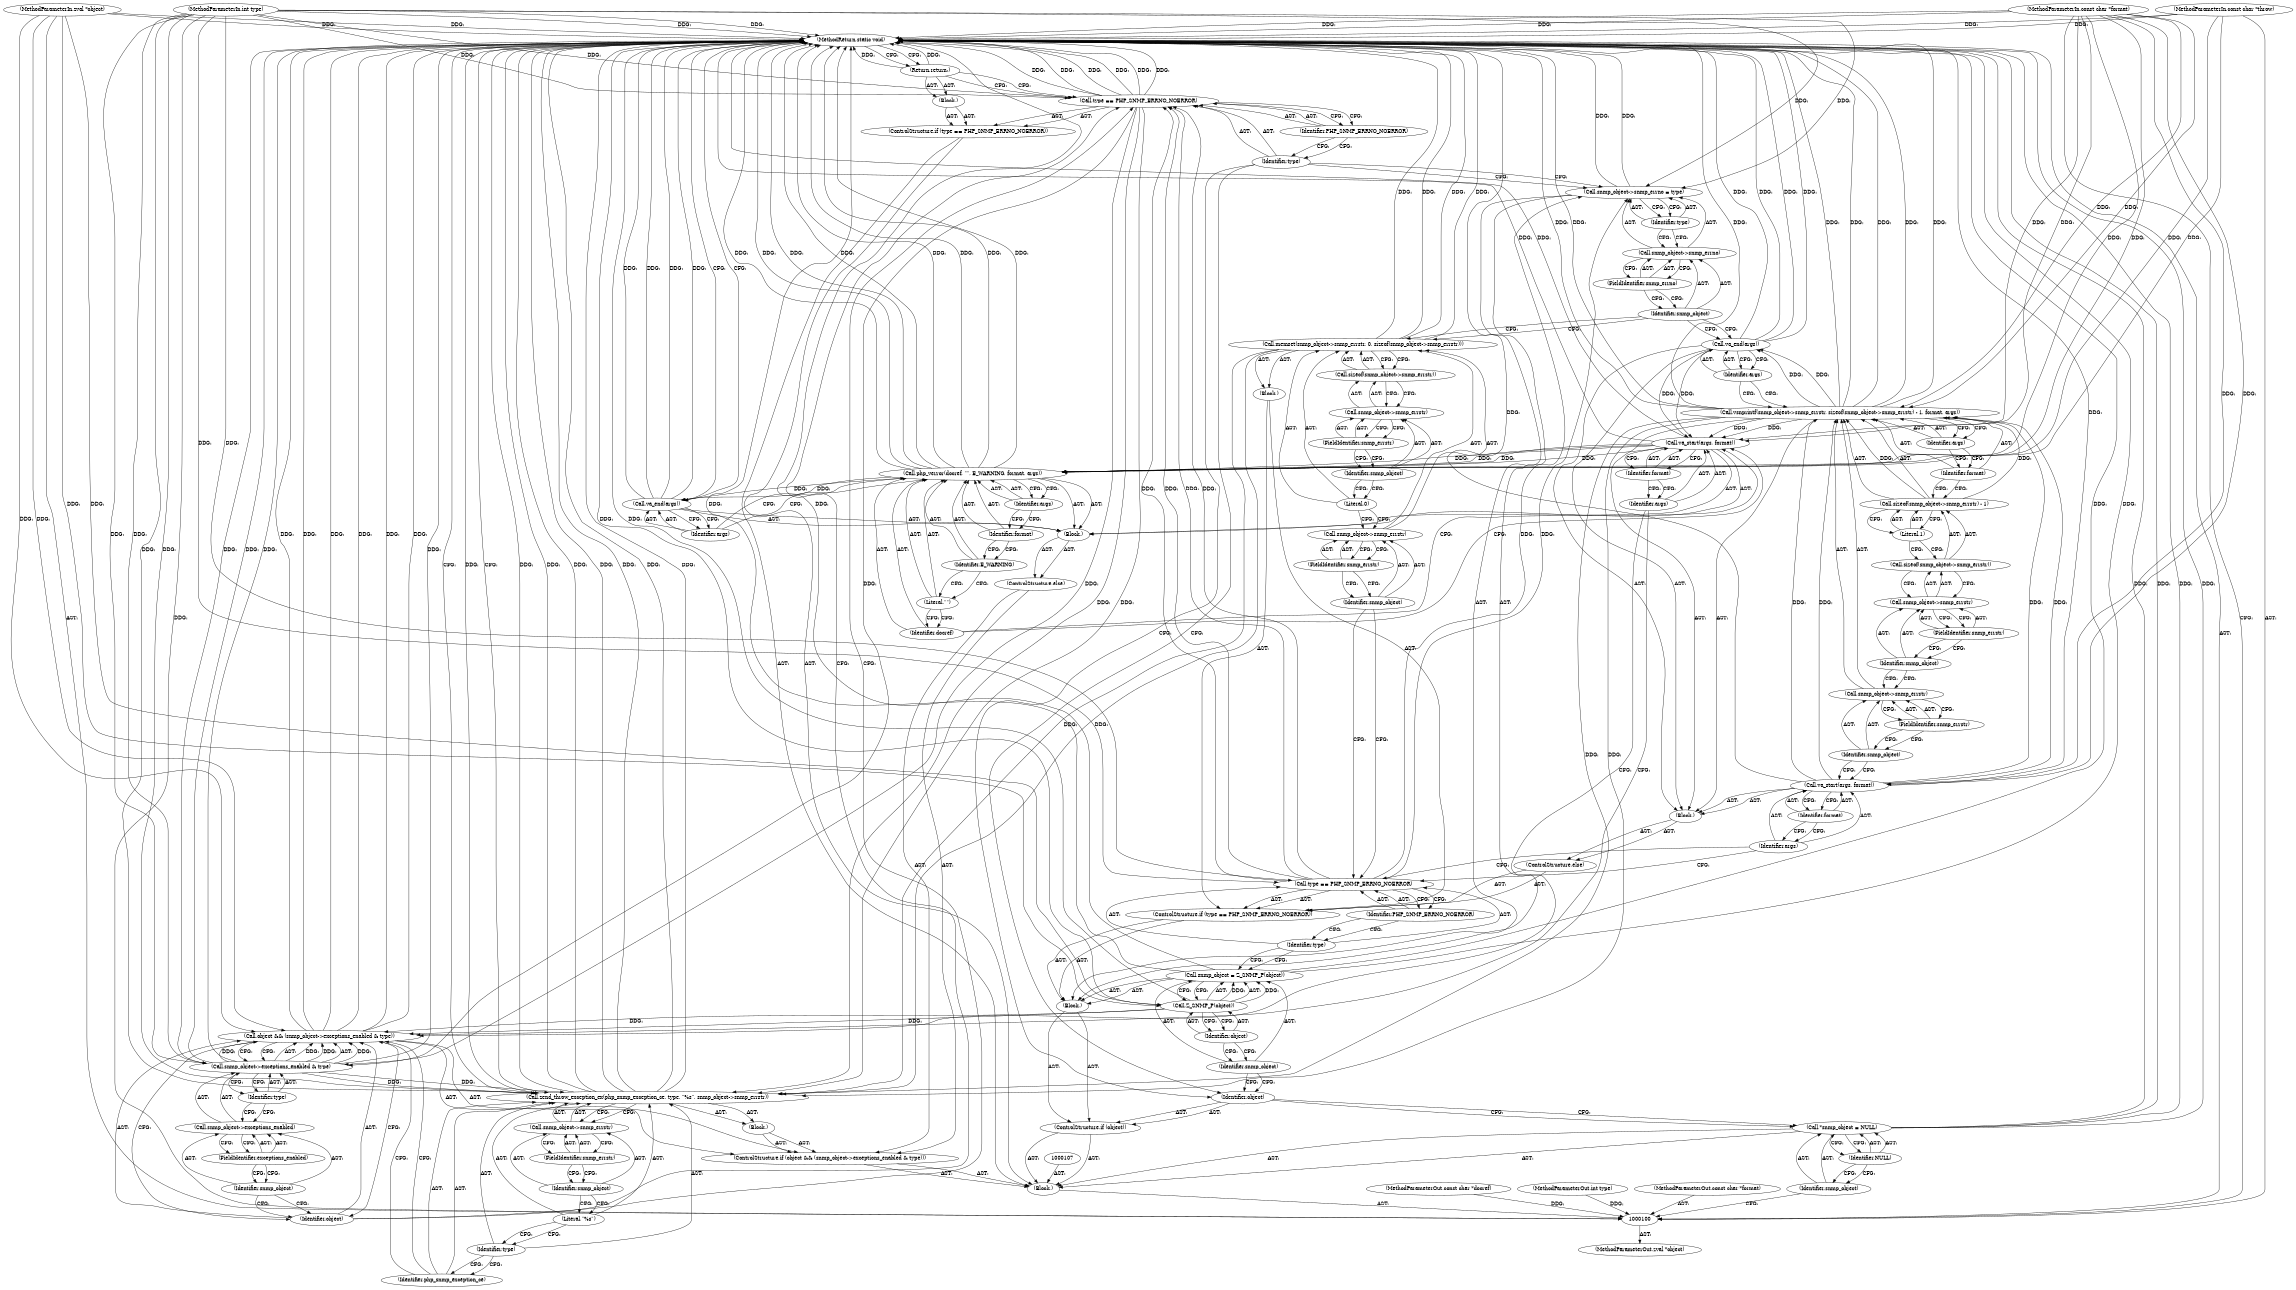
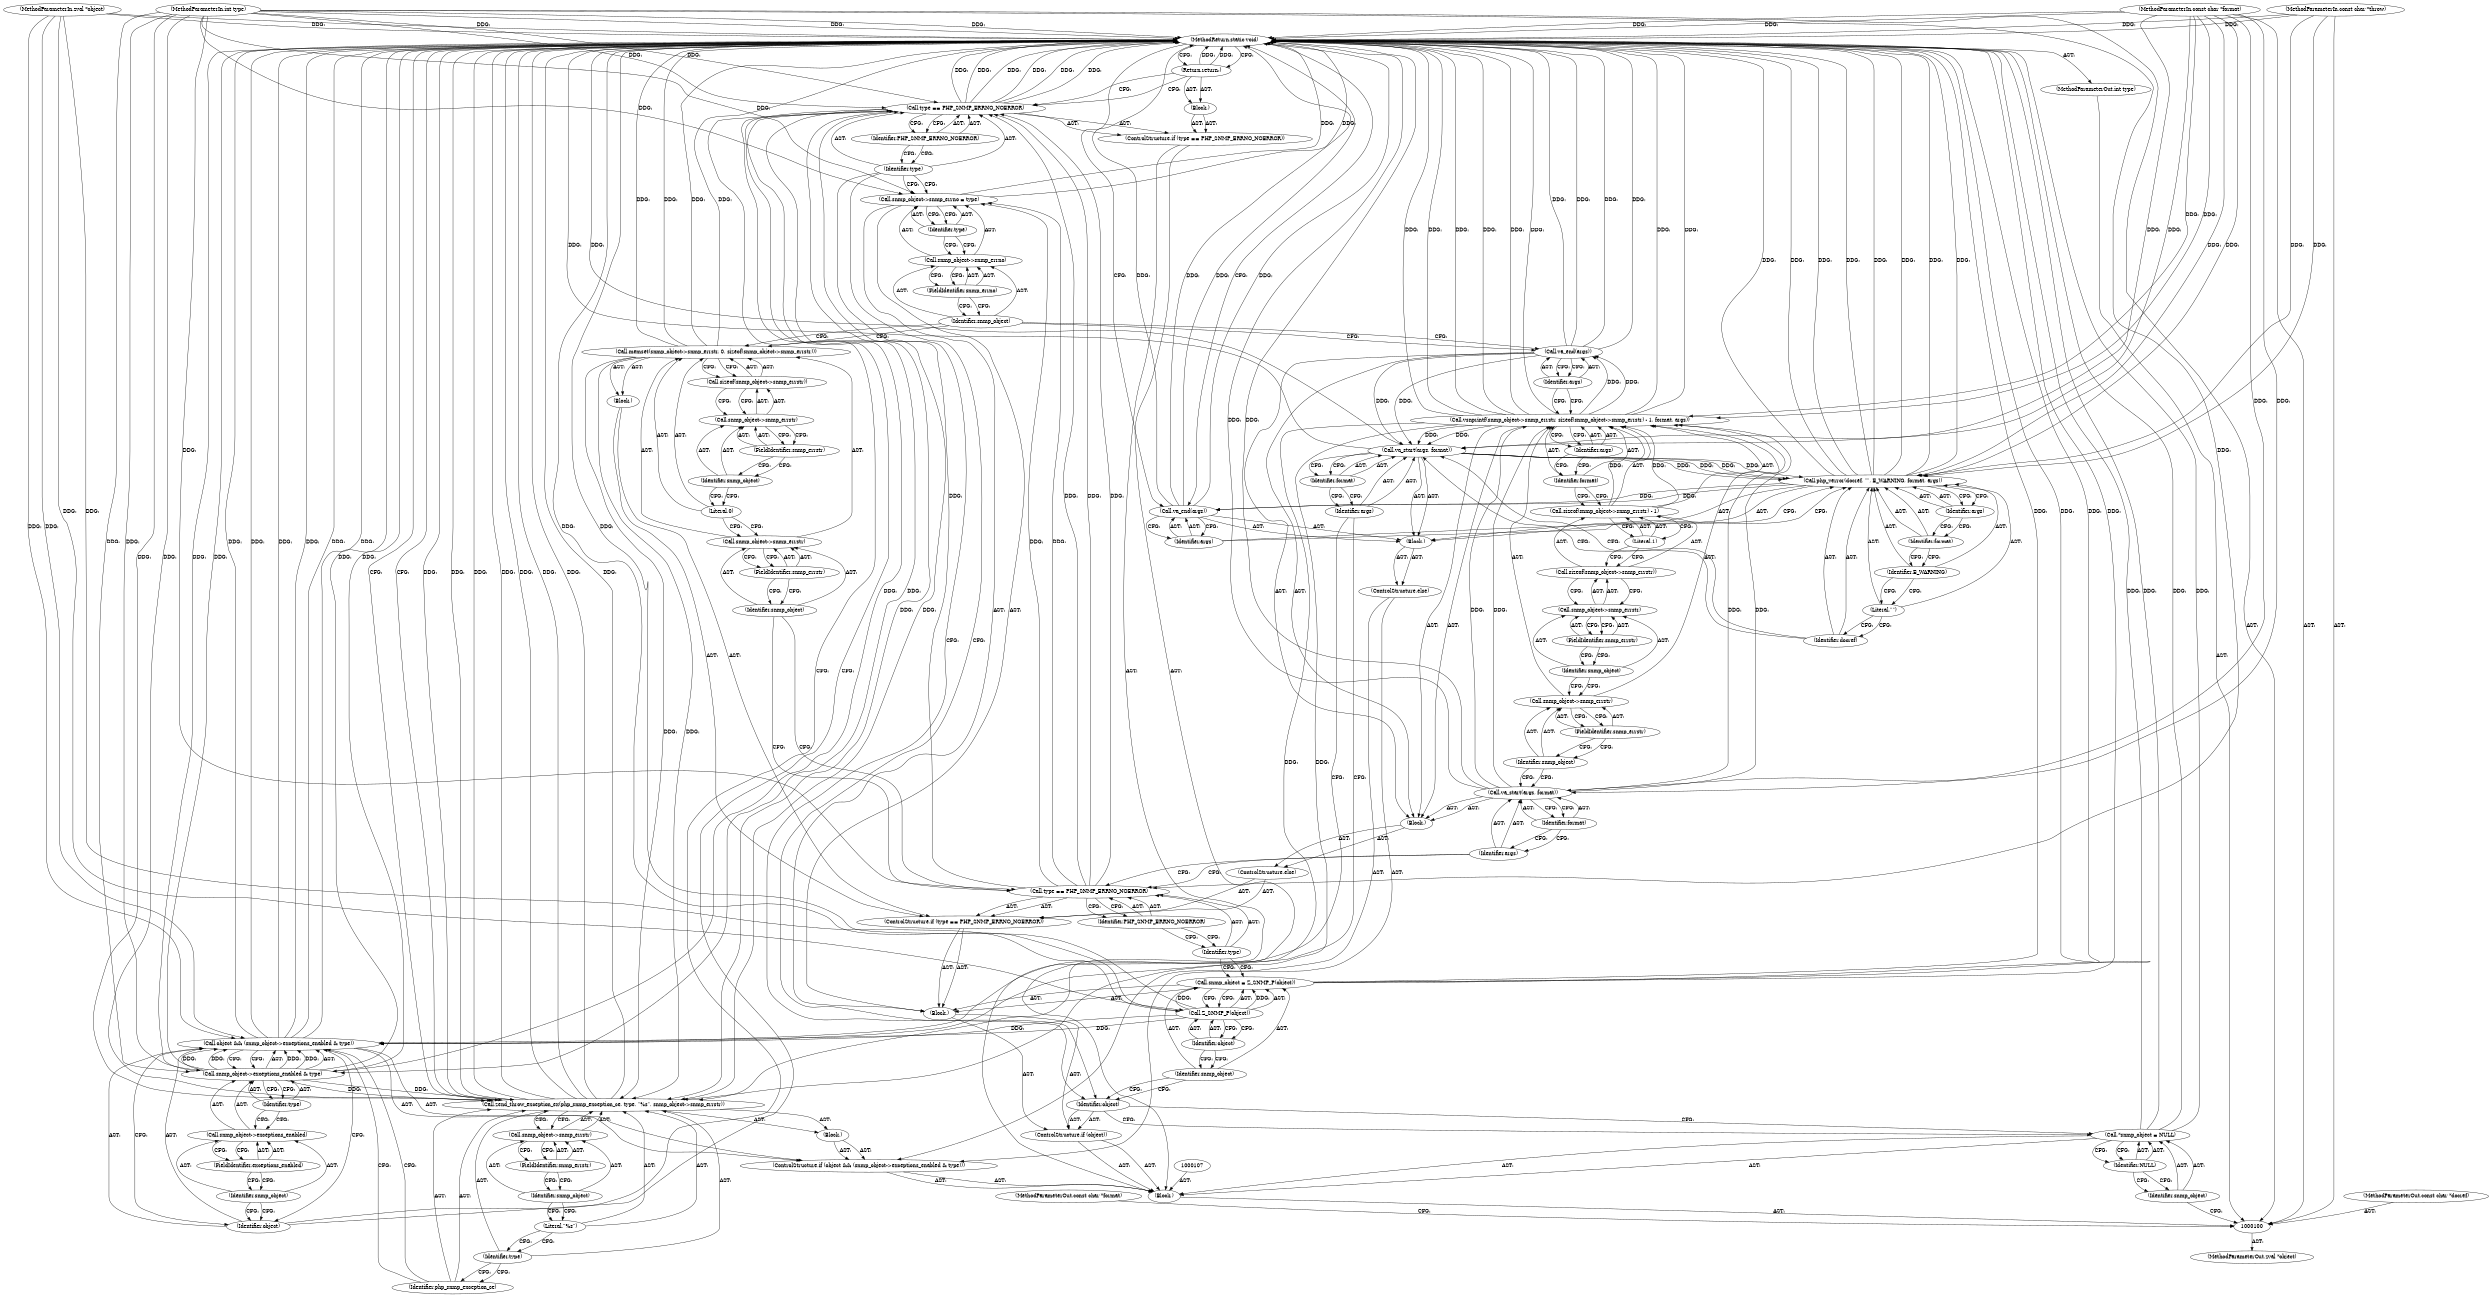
(2195, 293) -> (1686, 44)
(182, 618) -> (2253, 626)
(2247, 618) -> (2310, 626)
(222, 1204) -> none
(1558, 1204) -> (2371, 1212)
(1618, 1204) -> (2223, 656)
(1684, 1204) -> (1425, 1212)
